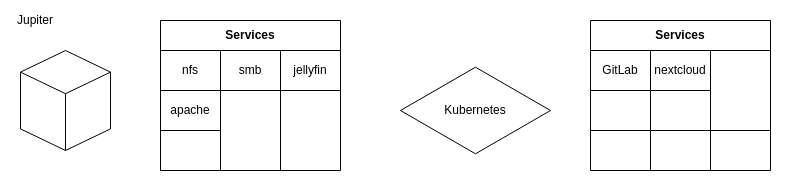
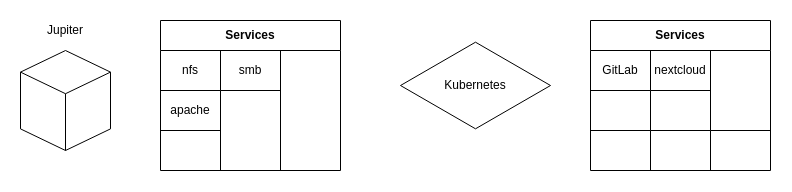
(36, 21) -> (66, 31)
(311, 71) -> none
(476, 111) -> (476, 86)
